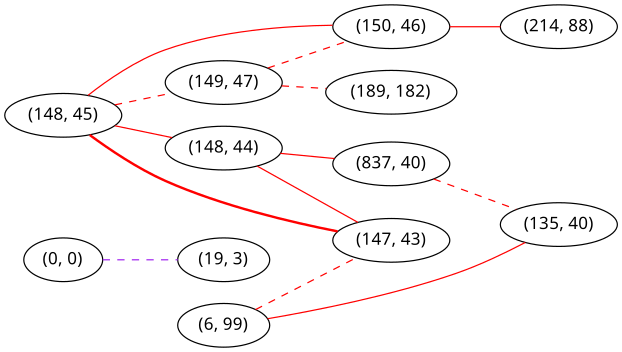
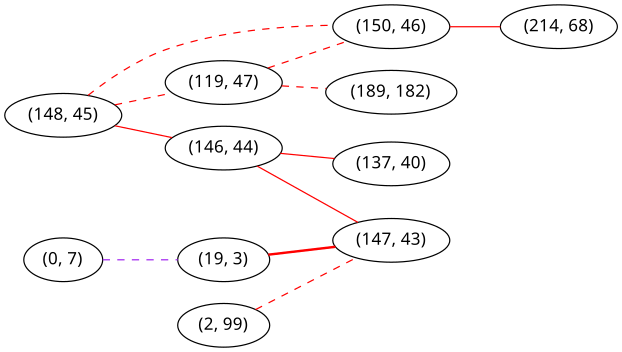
(559, 27) -> (559, 27)
(204, 39) -> (204, 39)
(224, 83) -> (224, 83)
(224, 148) -> (224, 148)
(391, 164) -> (391, 164)
(208, 197) -> (302, 251)
(559, 225) -> none
(63, 260) -> (63, 260)
(224, 325) -> (224, 325)
